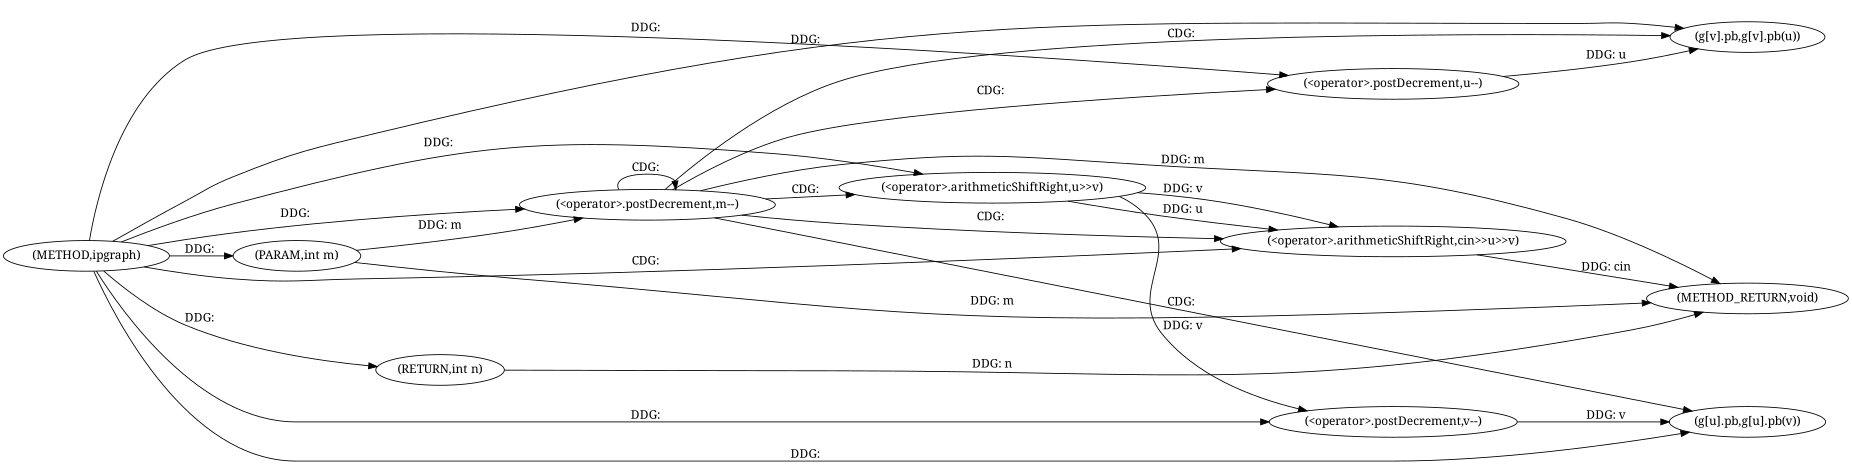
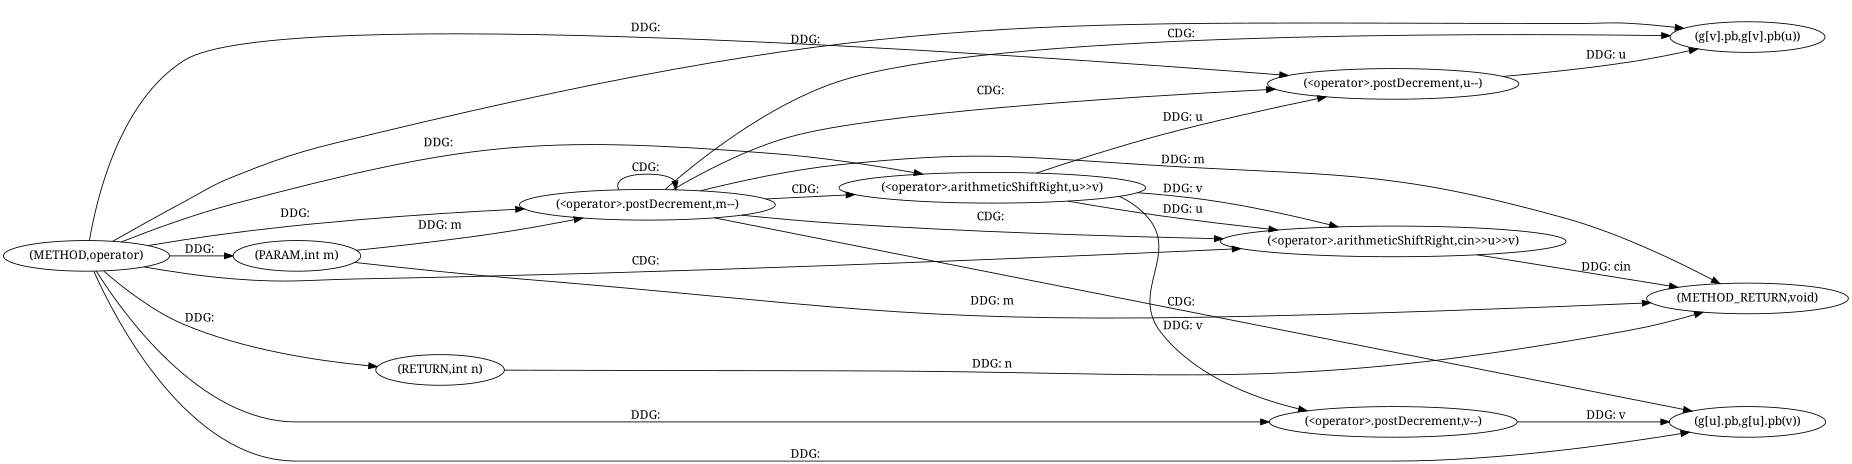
none -> (1176, 131)
(86, 256) -> (86, 256)
